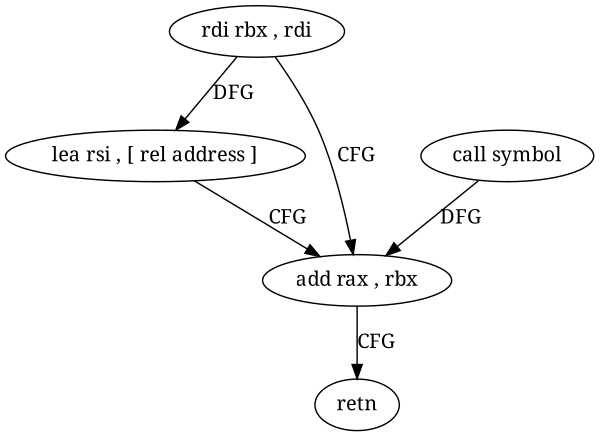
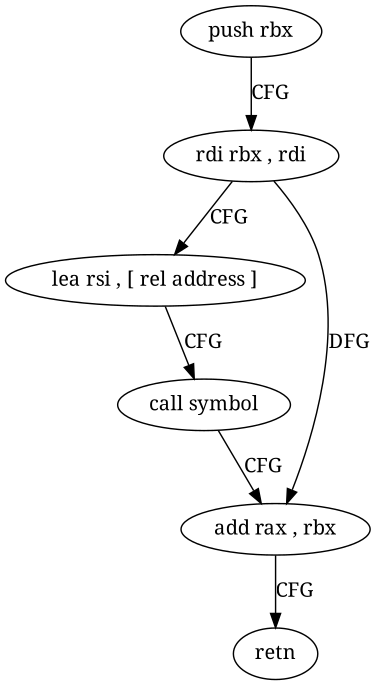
none -> (251, 31)
(233, 94) -> (229, 218)
(356, 156) -> (349, 343)
(251, 215) -> (177, 336)
(461, 218) -> (263, 467)
